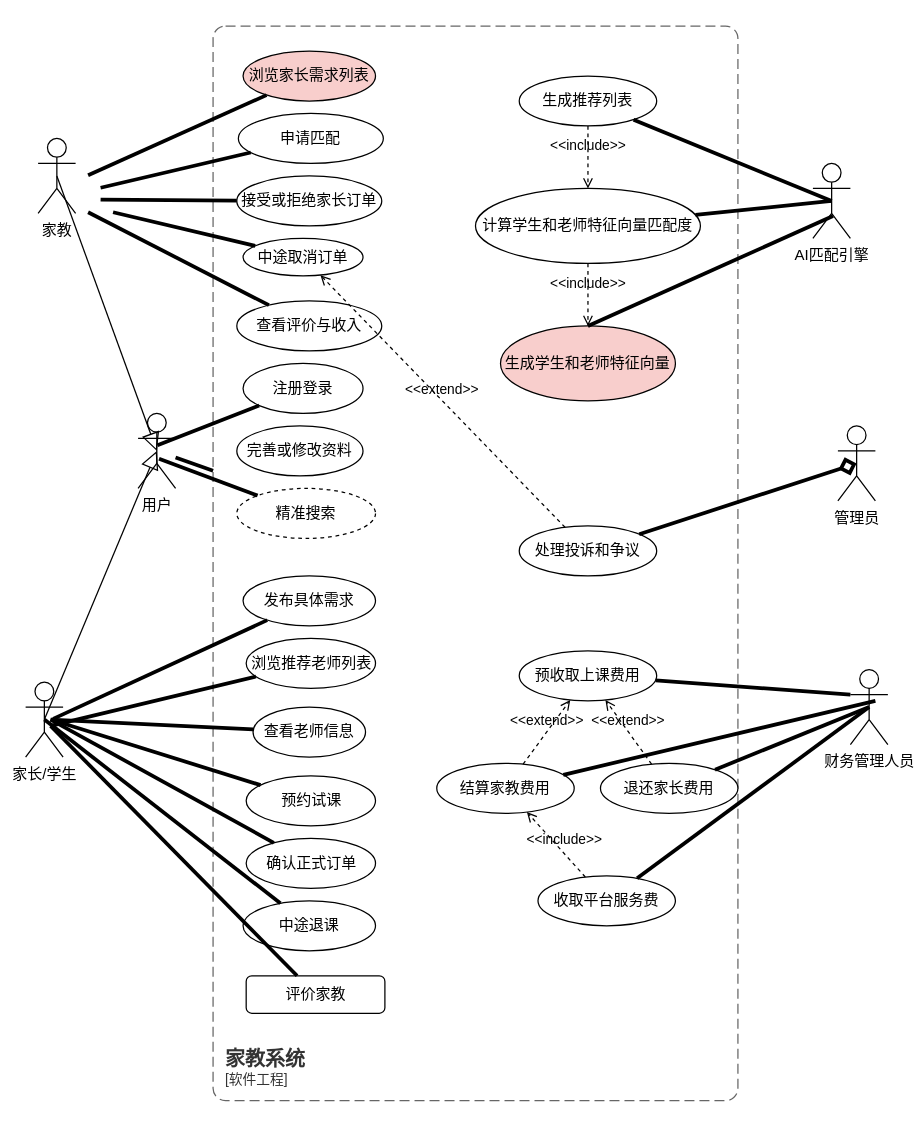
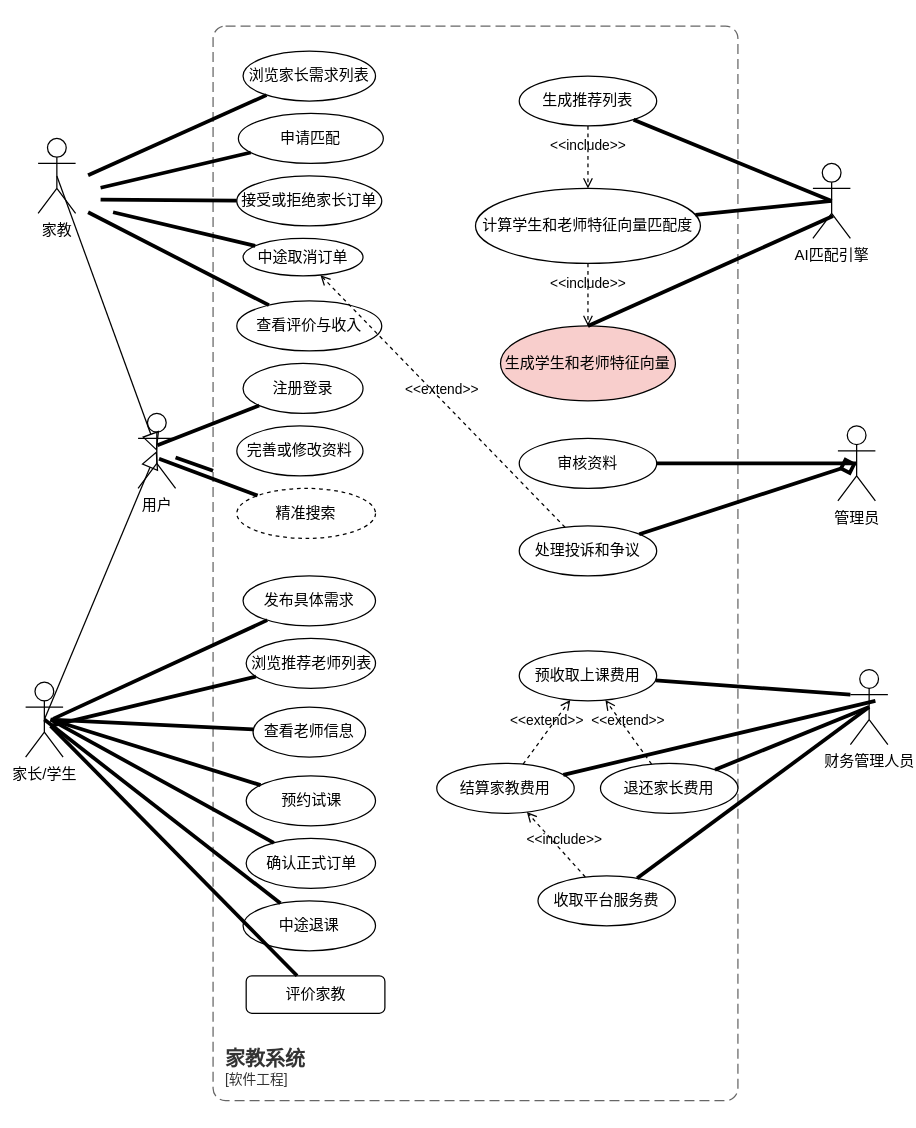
(309, 76) -> (309, 76)
none -> (588, 463)
none -> (755, 463)
